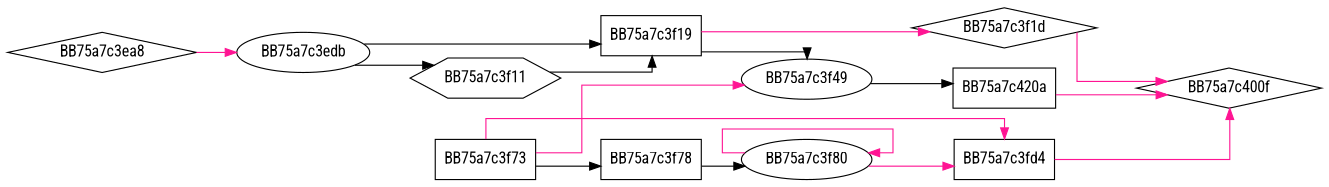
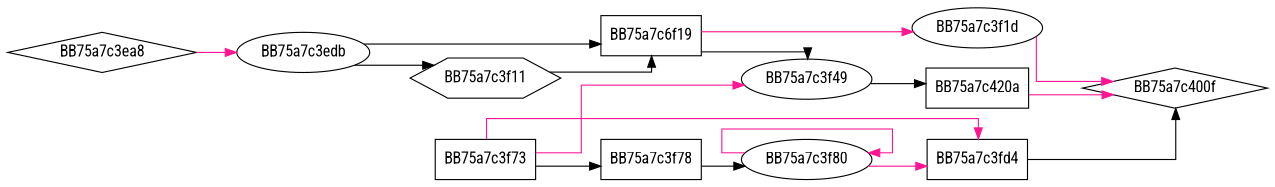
(1004, 28) -> (977, 28)
(651, 36) -> (651, 36)
(1162, 159) -> (1122, 159)
